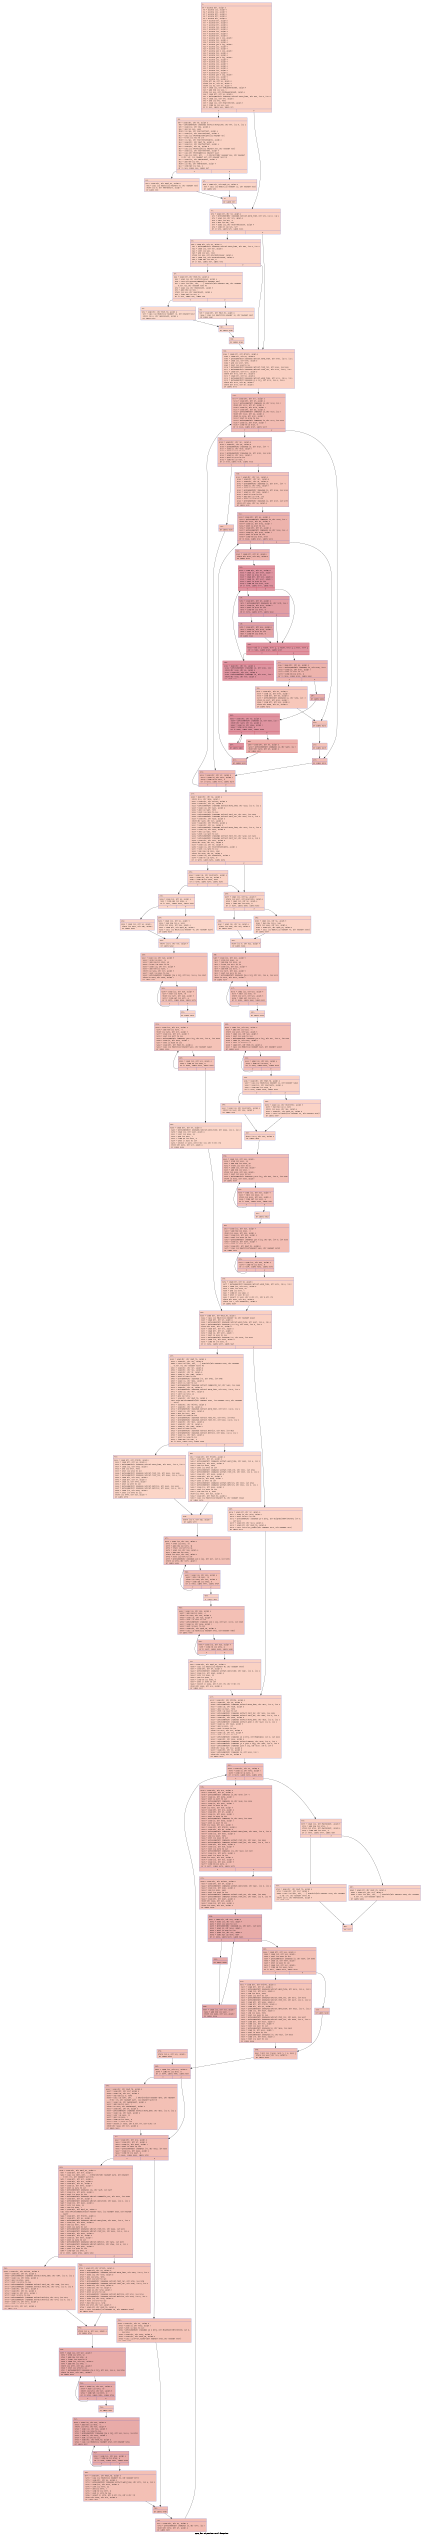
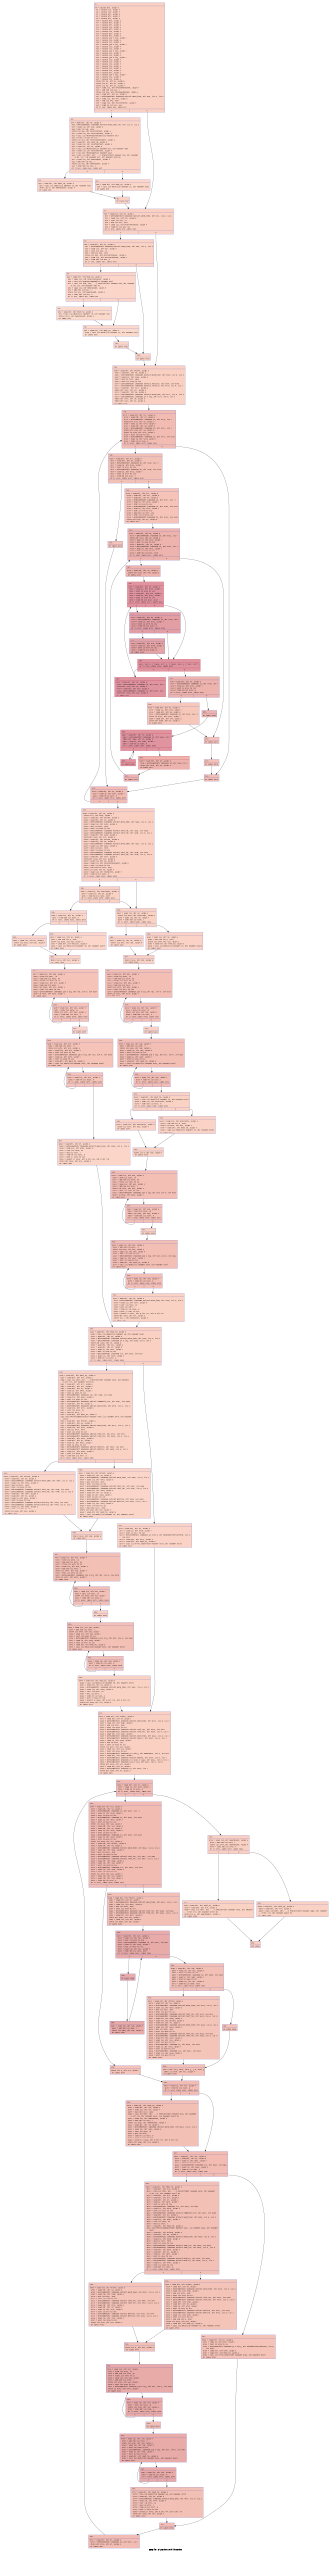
(259, 306) -> (142, 309)
(205, 323) -> (98, 322)
none -> (103, 1978)
